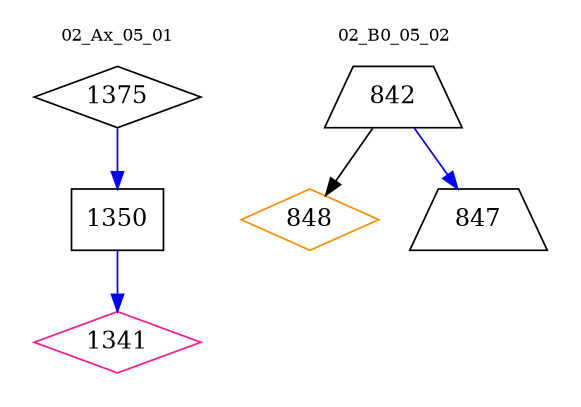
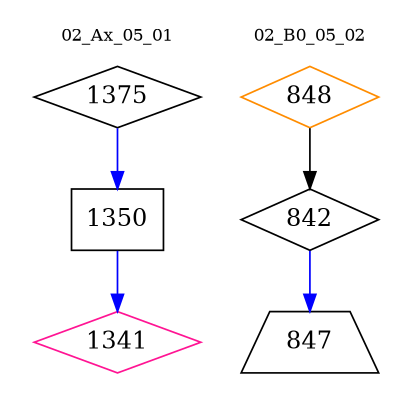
(393, 97) -> (310, 220)
(354, 155) -> (310, 150)
